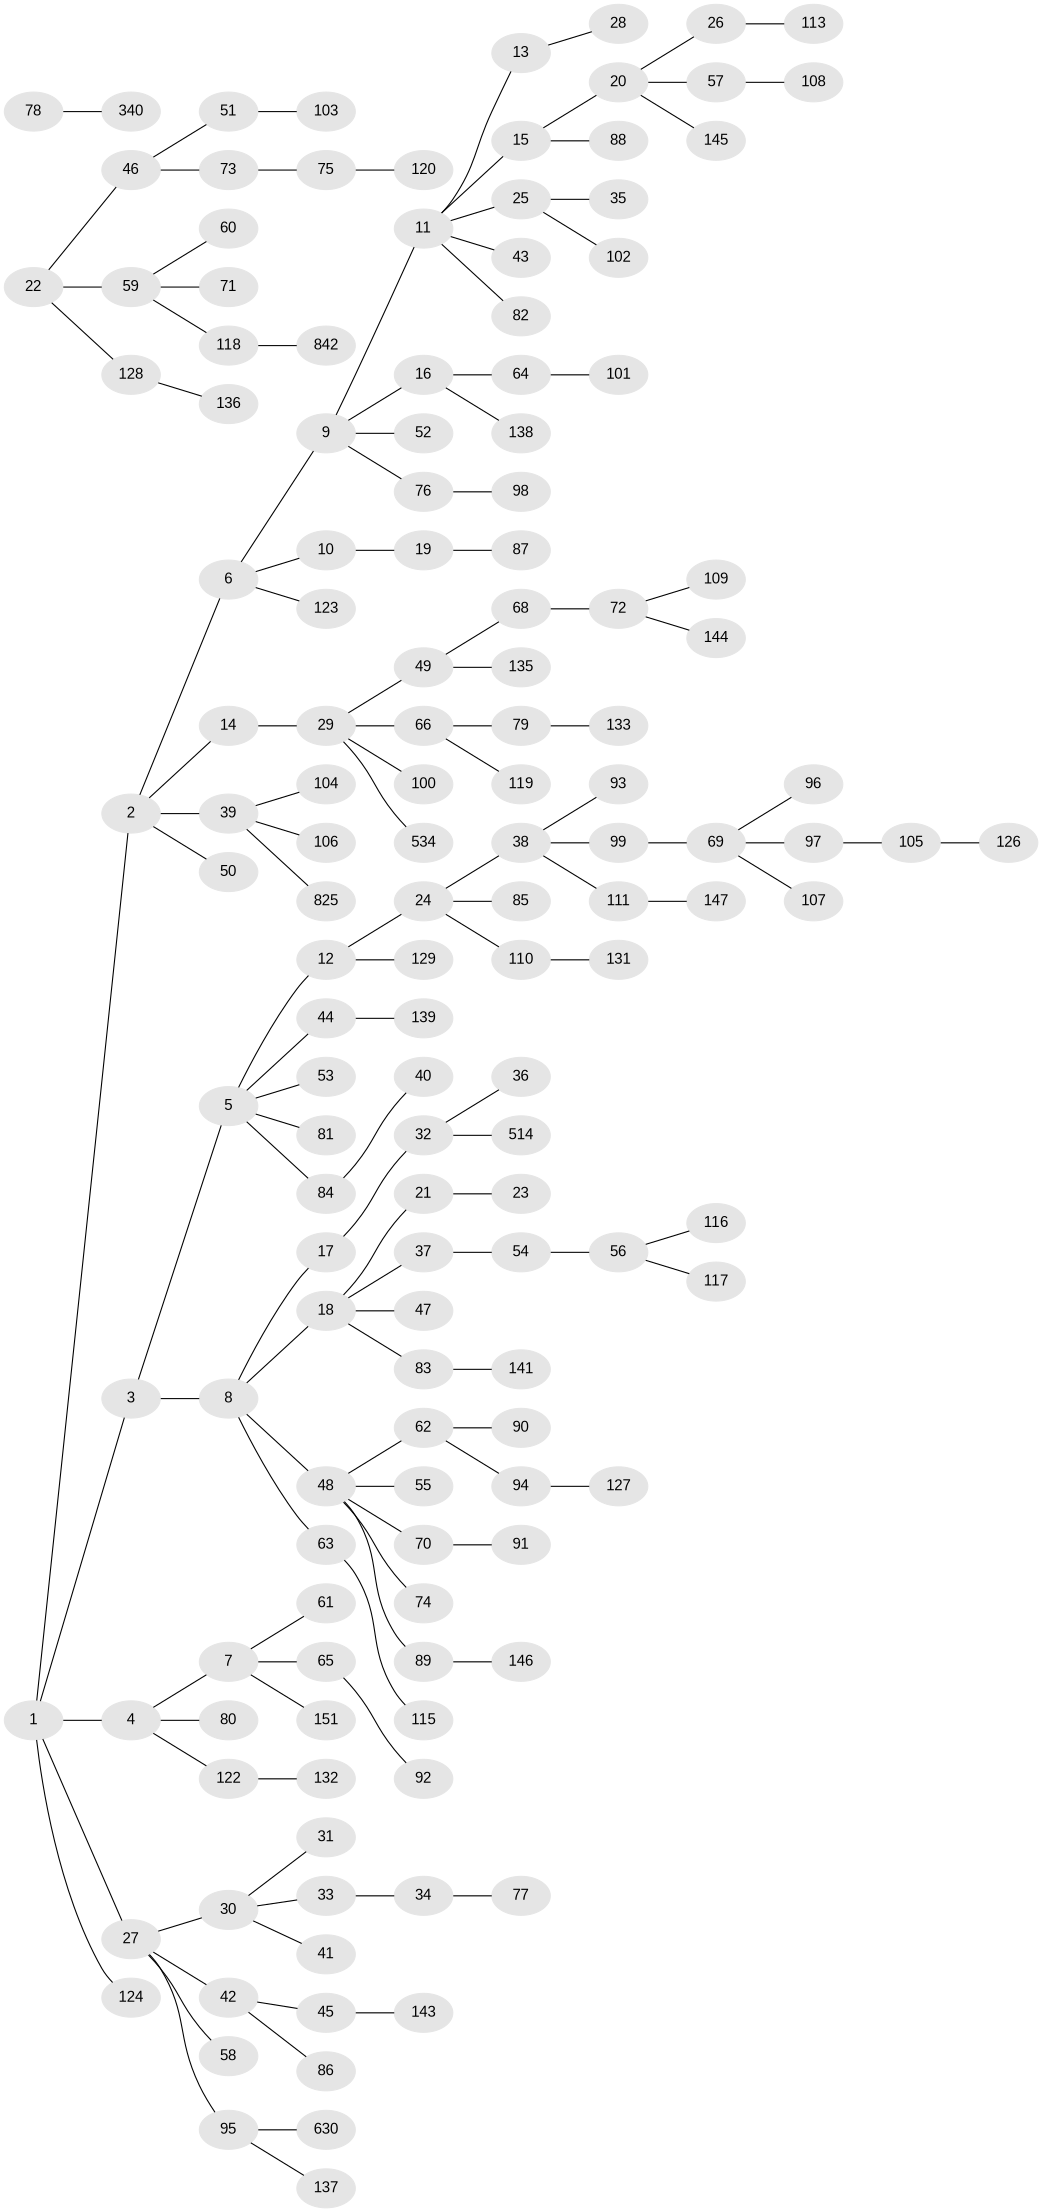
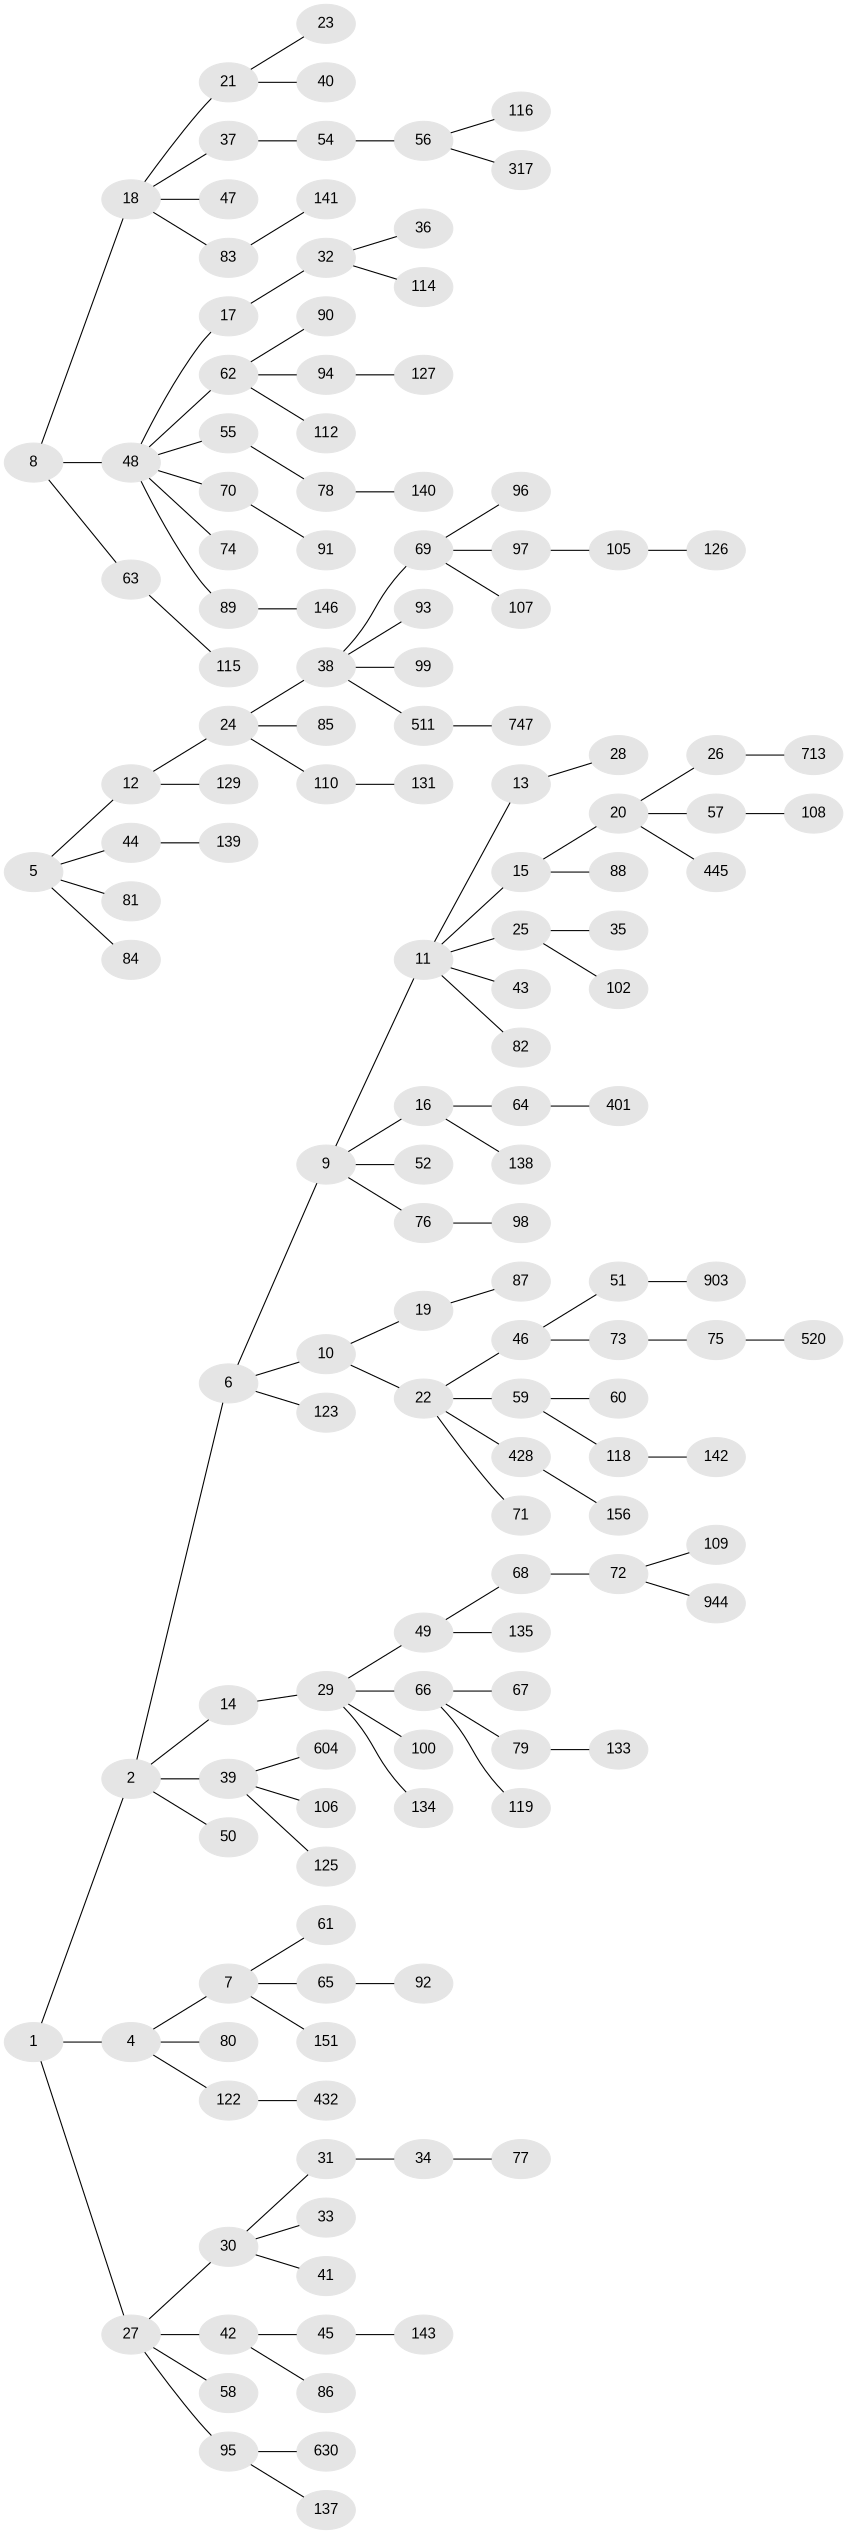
(814, 24) -> (814, 755)
(131, 112) -> (424, 492)
(326, 112) -> (716, 1282)
(716, 141) -> (716, 872)
(424, 170) -> (814, 1340)
(180, 287) -> (469, 1459)
(326, 346) -> (716, 1457)
(131, 375) -> (521, 1457)
(619, 375) -> (619, 1106)
(229, 404) -> (619, 1516)
none -> (326, 433)
none -> (277, 463)
(716, 638) -> (716, 1603)
(326, 784) -> (326, 1750)
(424, 843) -> (424, 1808)
(668, 843) -> (375, 609)
(326, 901) -> (326, 1867)
(619, 901) -> (424, 726)
(716, 901) -> (521, 726)
(326, 1077) -> none
(375, 1135) -> (278, 82)
(521, 1135) -> (424, 287)
(716, 1282) -> (521, 170)
(270, 1322) -> (173, 386)
none -> (375, 1376)
(131, 1399) -> none
none -> (521, 1691)
(326, 1779) -> (326, 2101)
(375, 1896) -> (375, 2159)
(131, 1998) -> none
